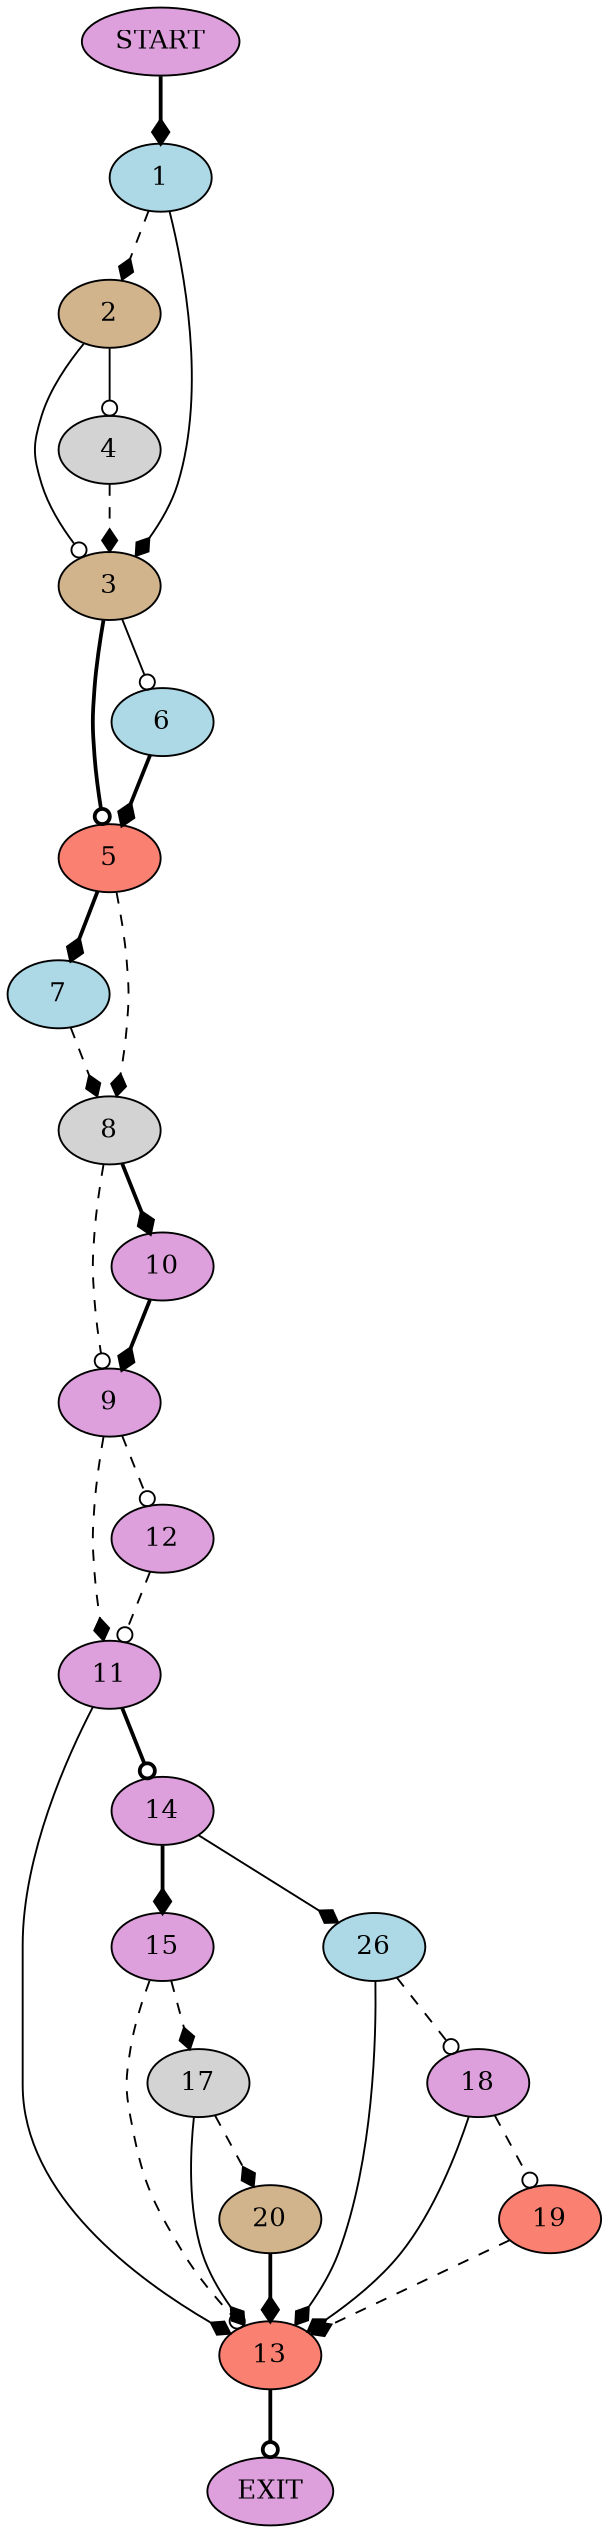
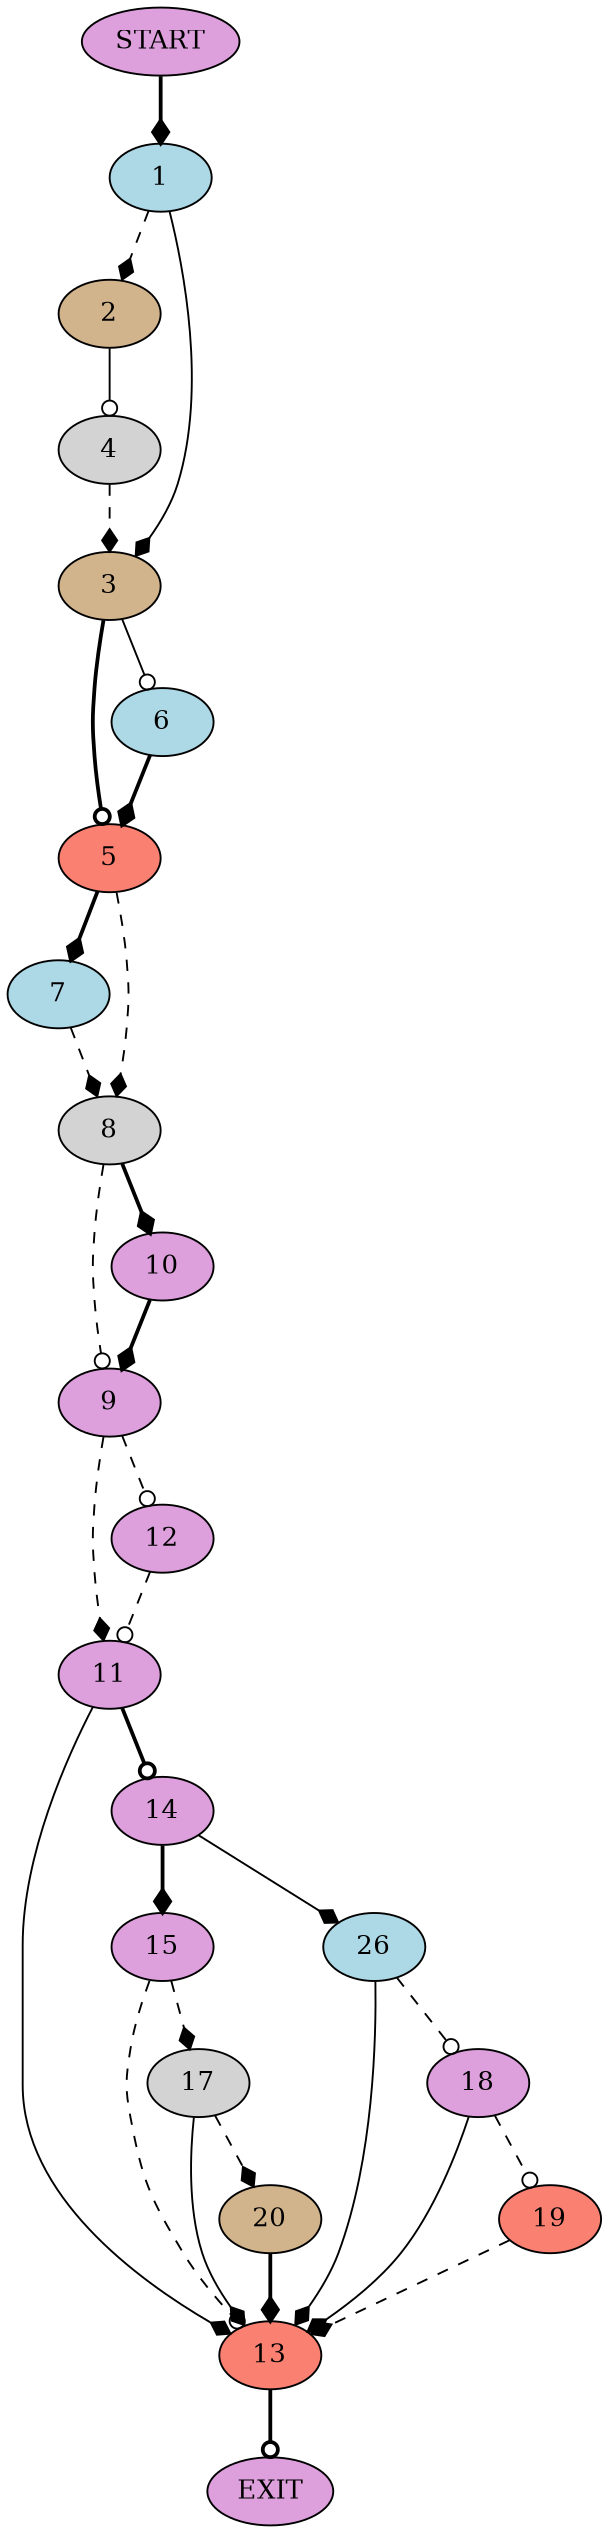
(35, 442) -> none
